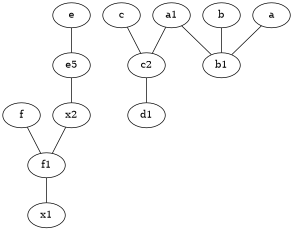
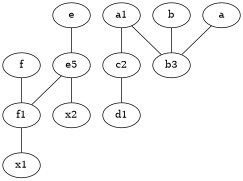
(122, 15) -> none
(222, 65) -> (172, 65)
(59, 140) -> (47, 90)
